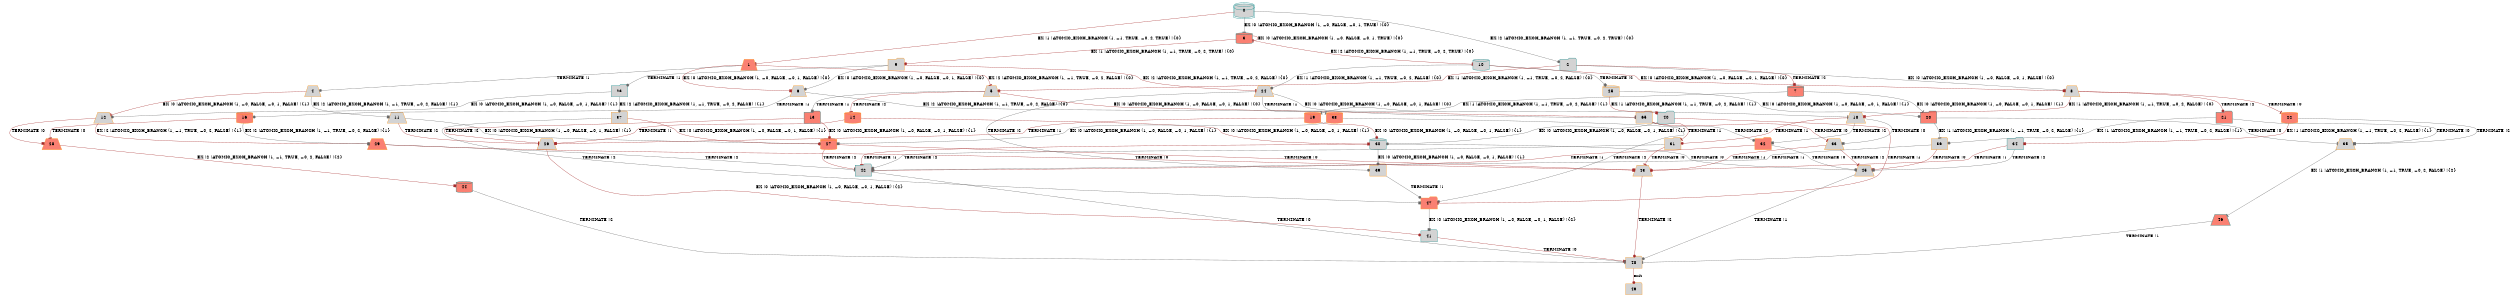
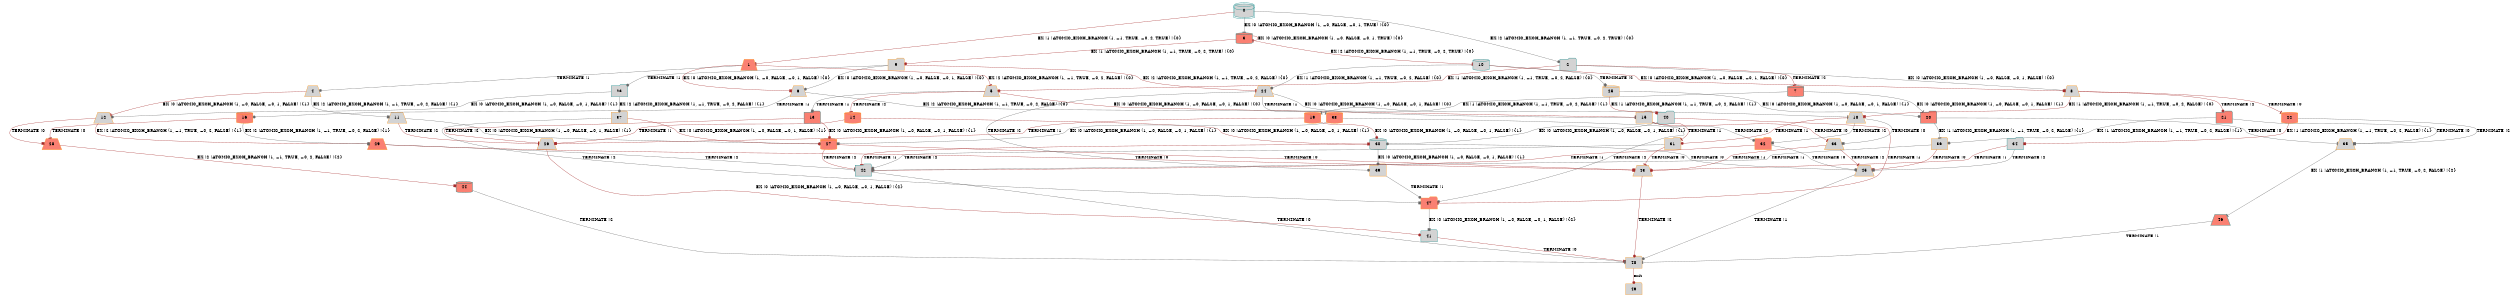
(1688, 68) -> (1688, 68)
(1644, 118) -> (1644, 118)
